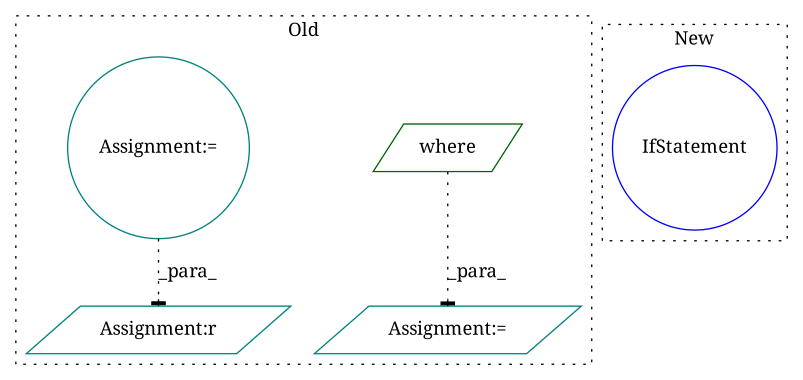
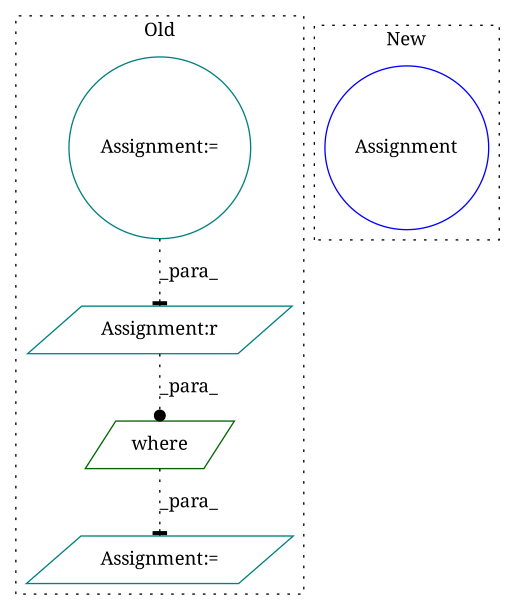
(695, 148) -> (407, 148)
none -> (160, 382)
